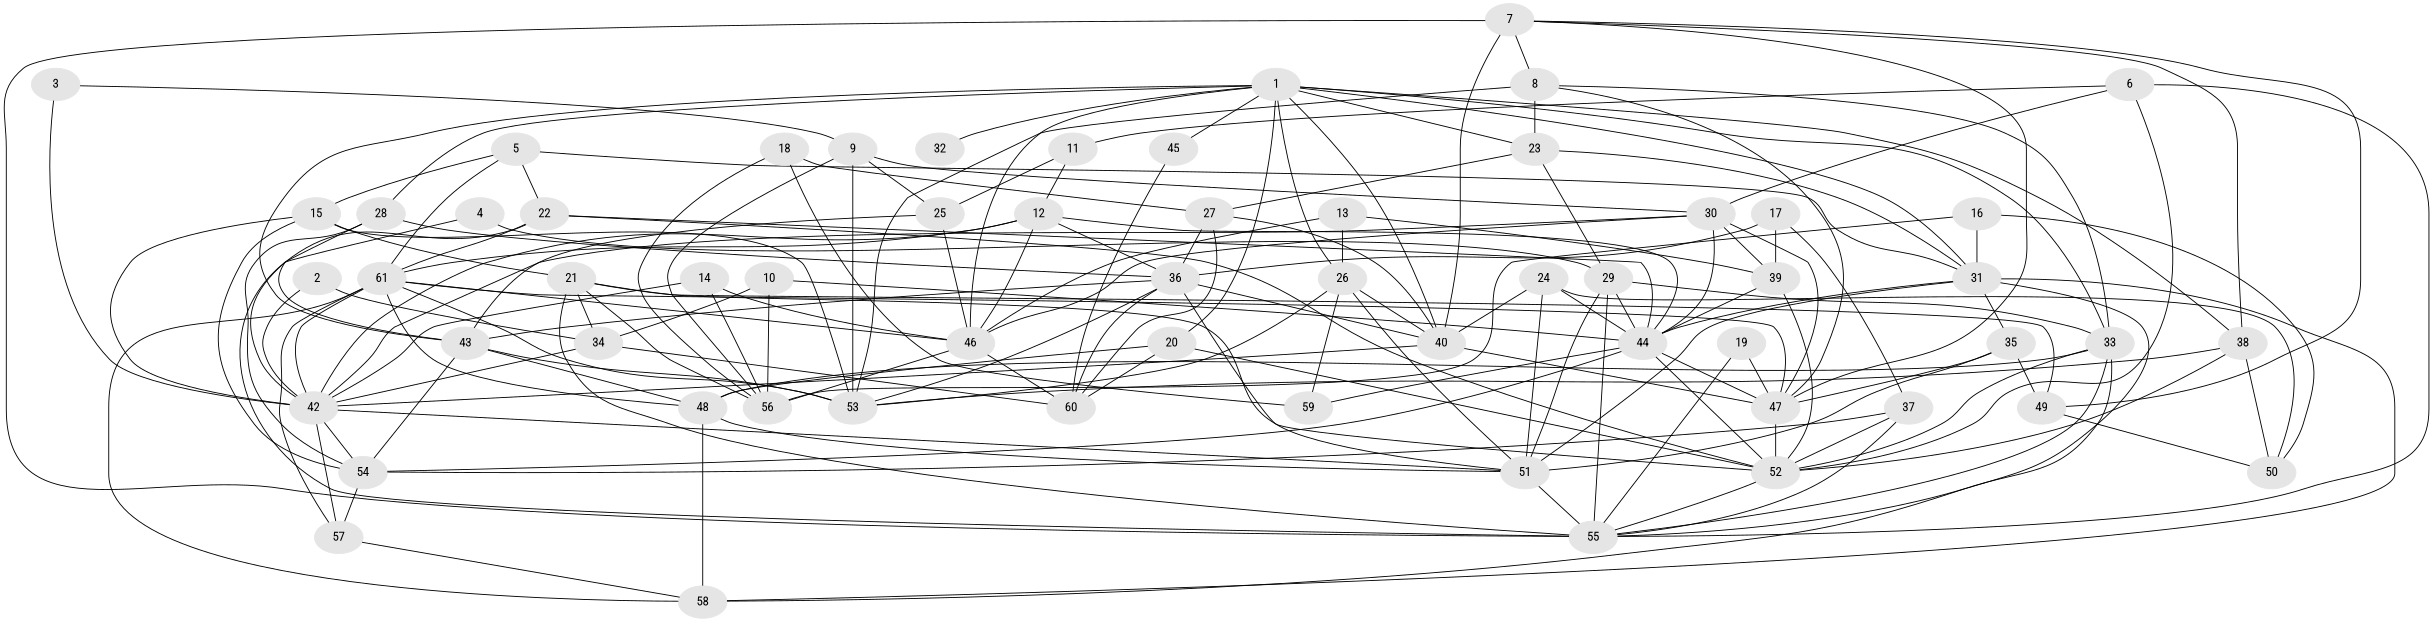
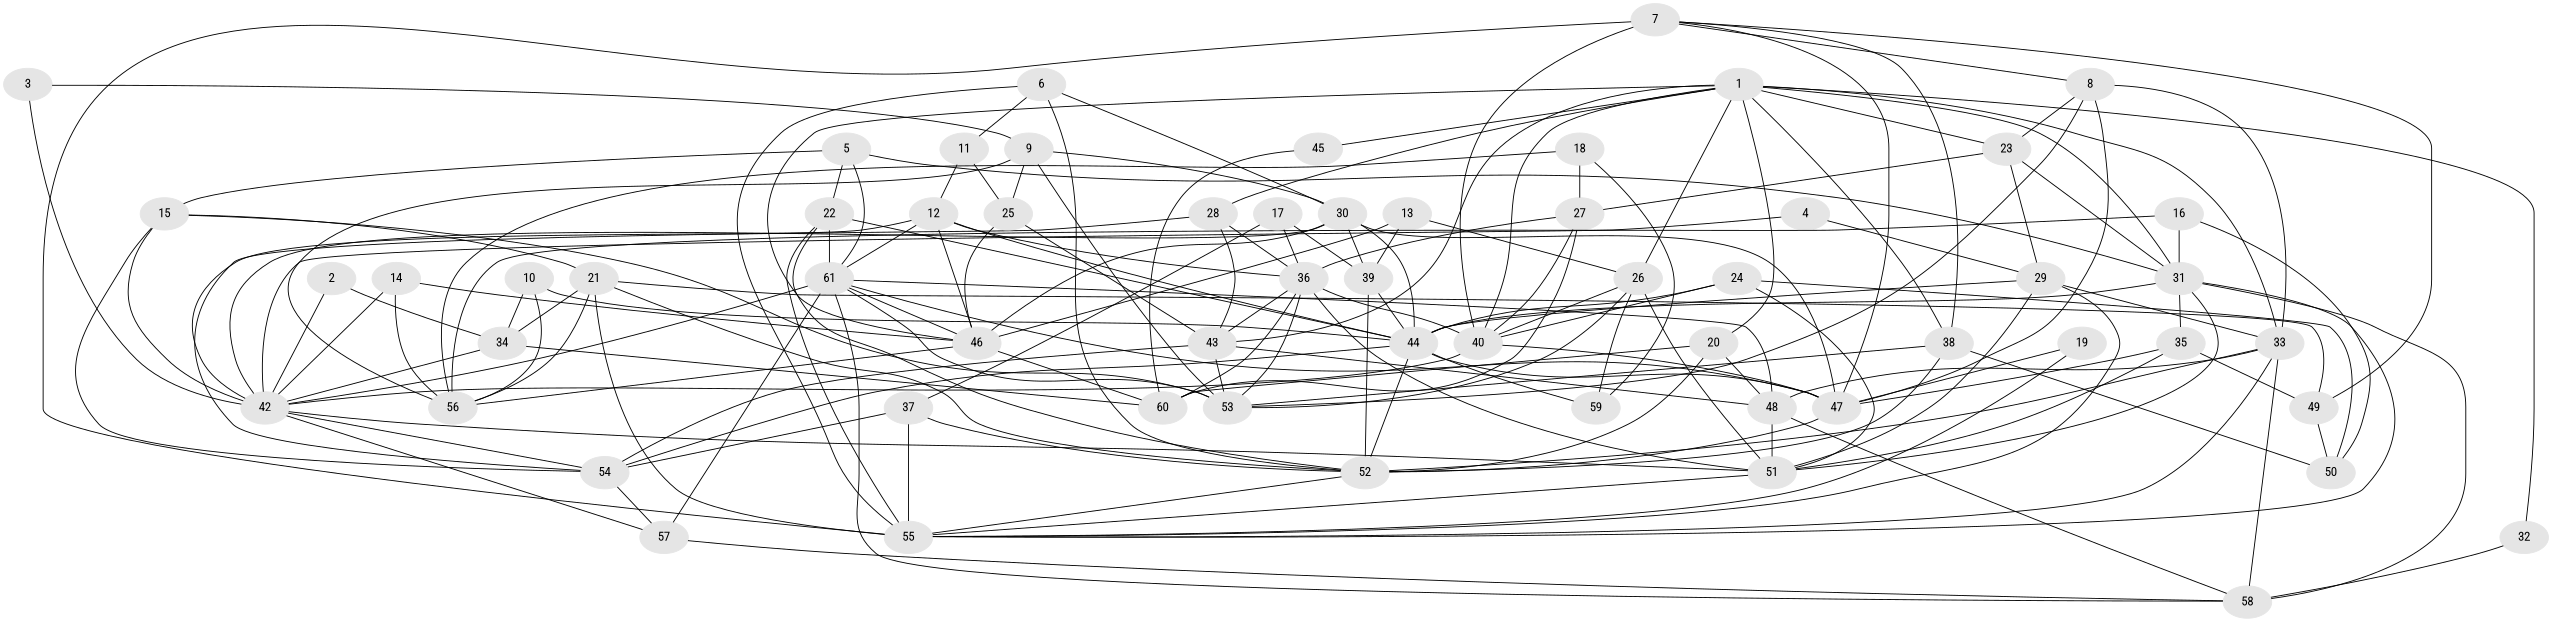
none -> (2388, 575)
